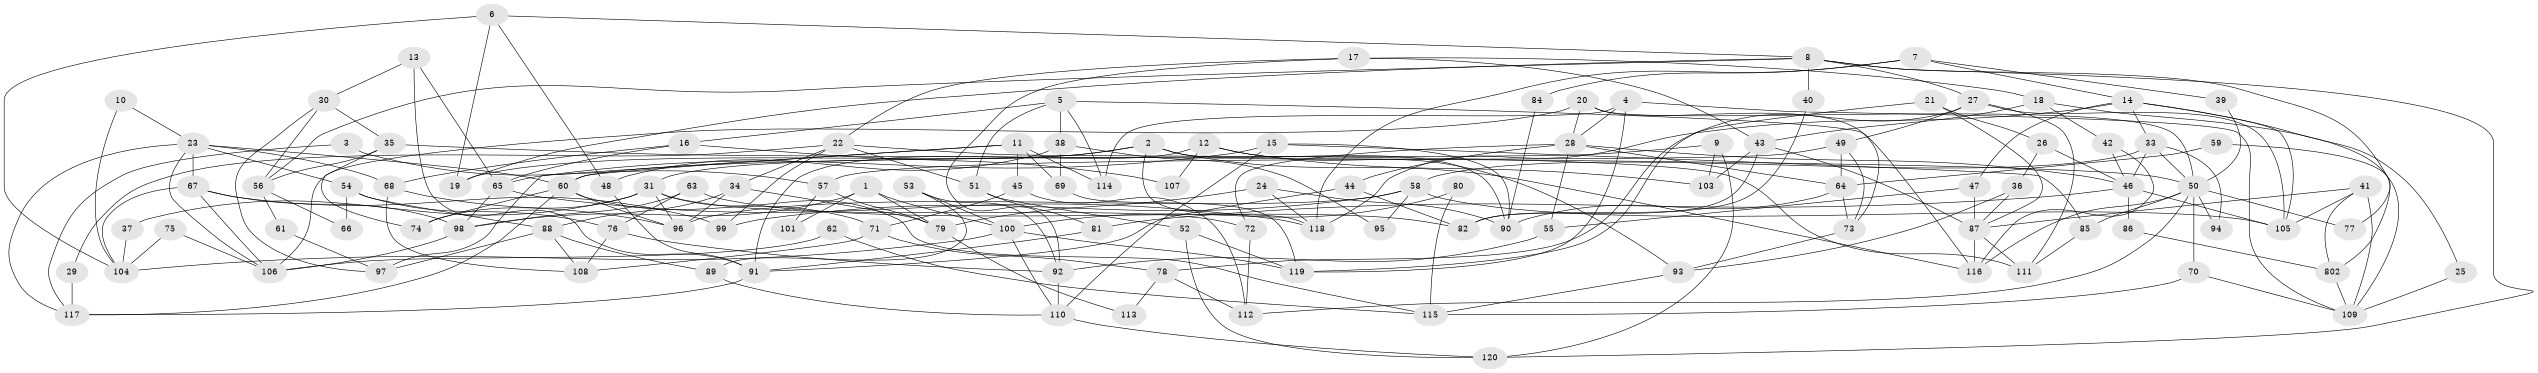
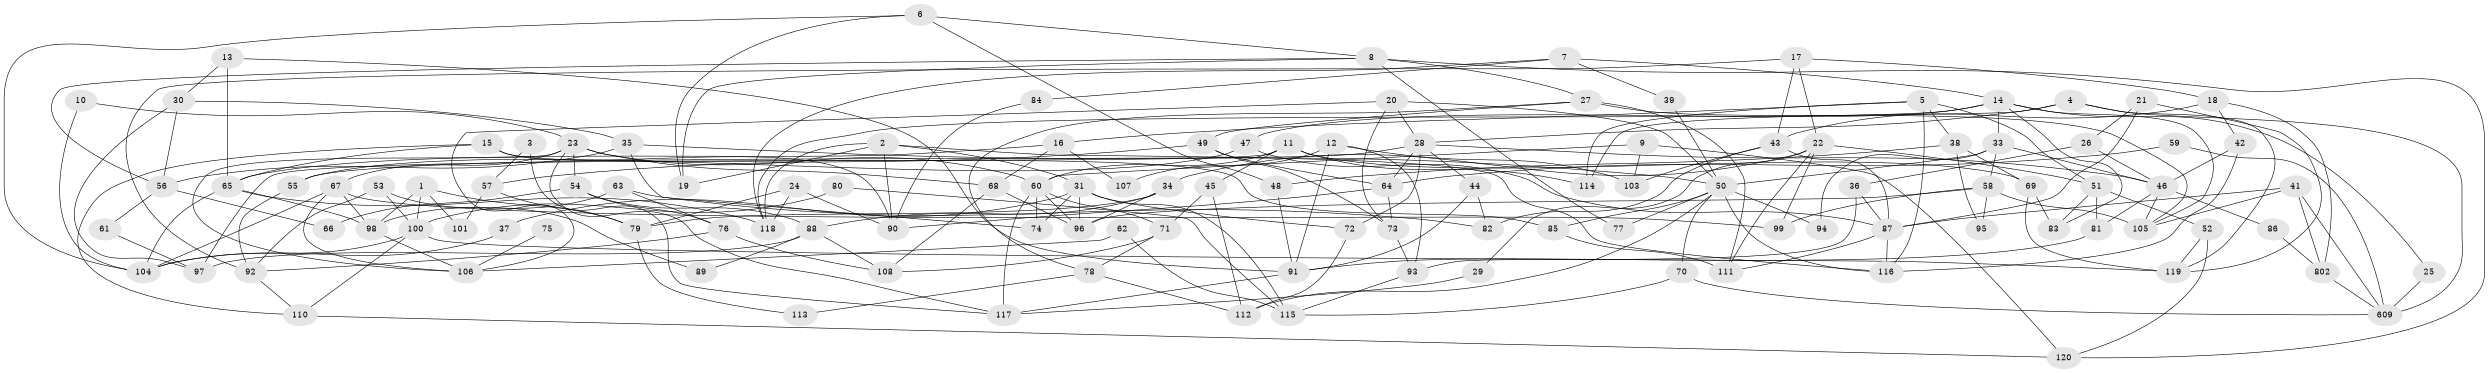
(1808, 101) -> none
none -> (2054, 229)
(146, 251) -> (173, 220)
(881, 308) -> none
(2350, 315) -> (2385, 315)
